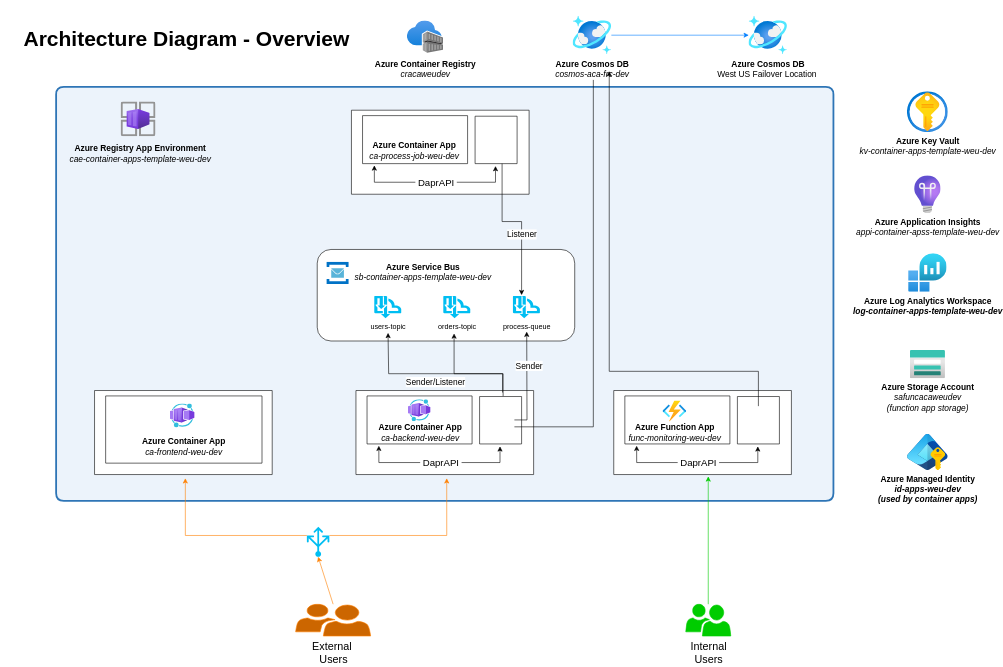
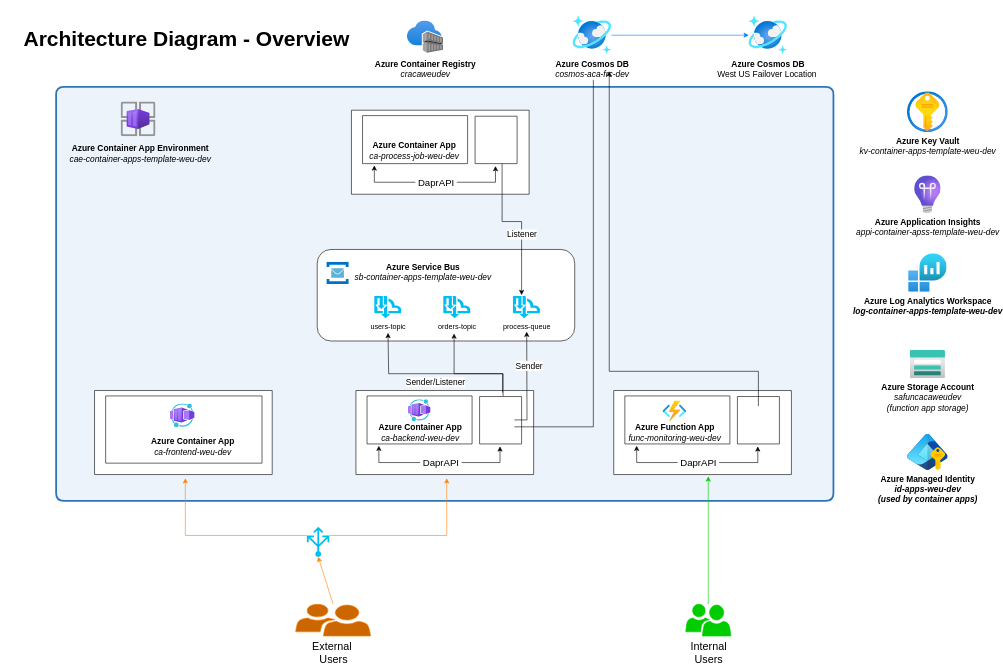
(140, 154) -> (140, 154)
(184, 446) -> (193, 446)
